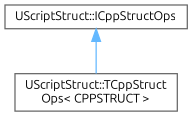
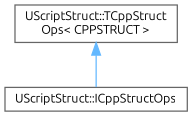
(96, 58) -> (96, 71)
